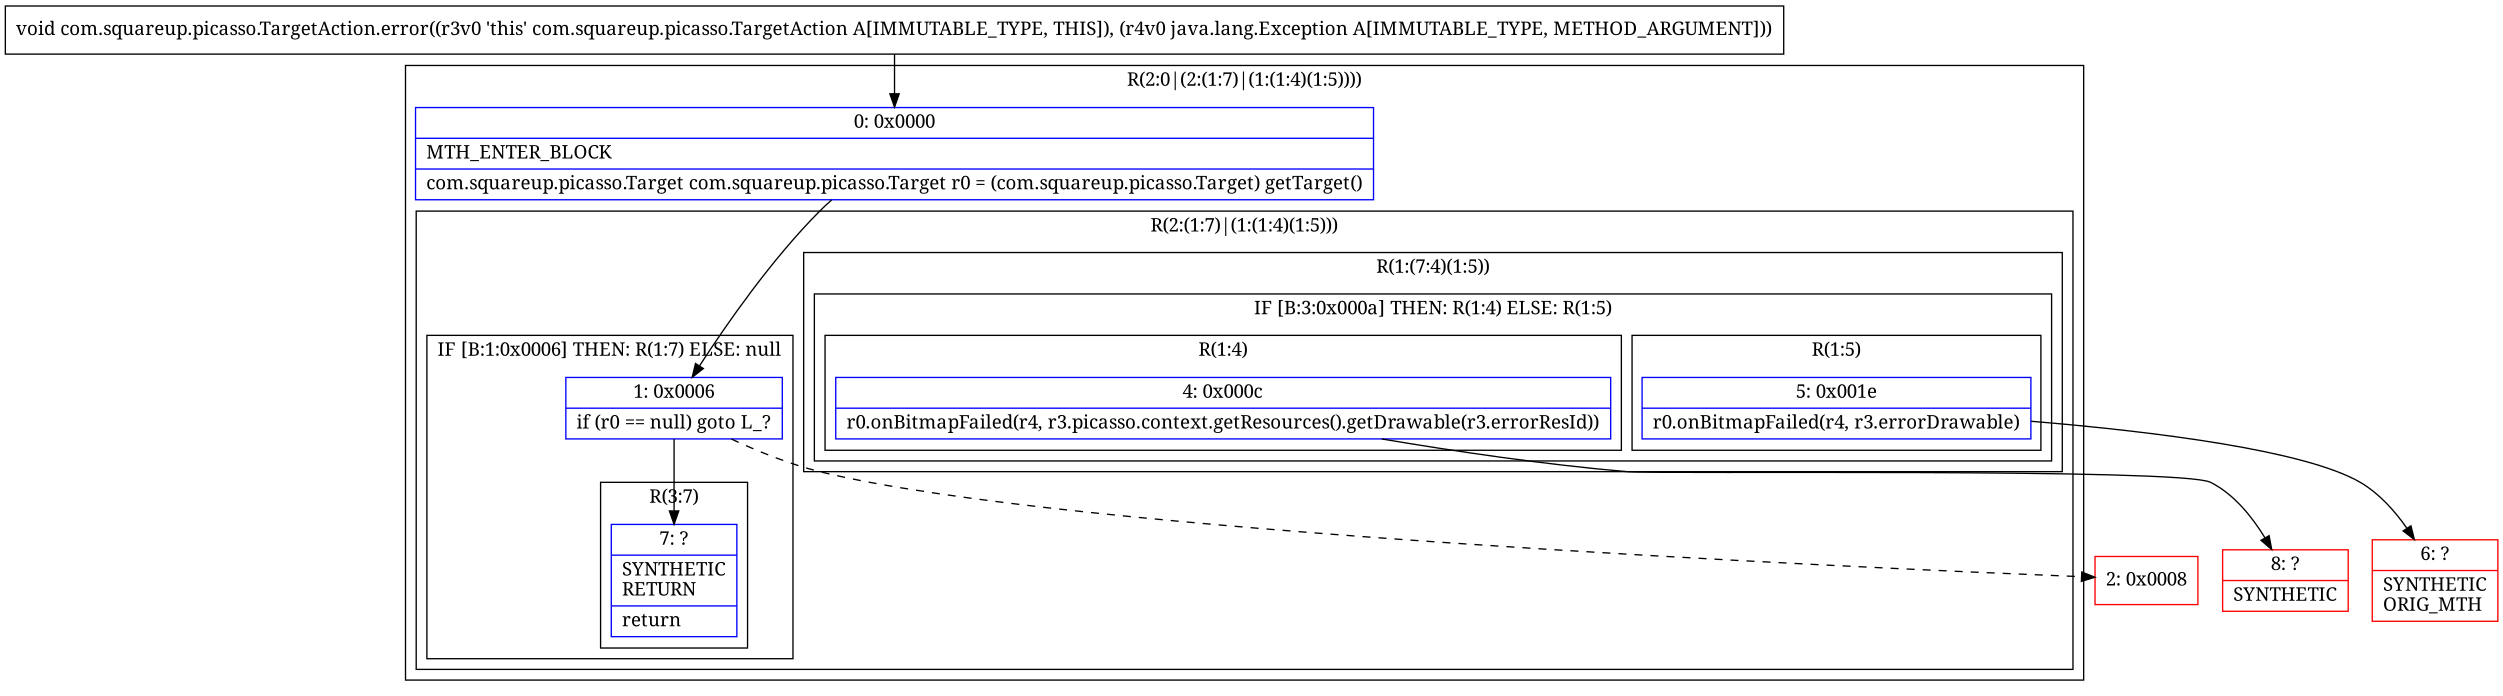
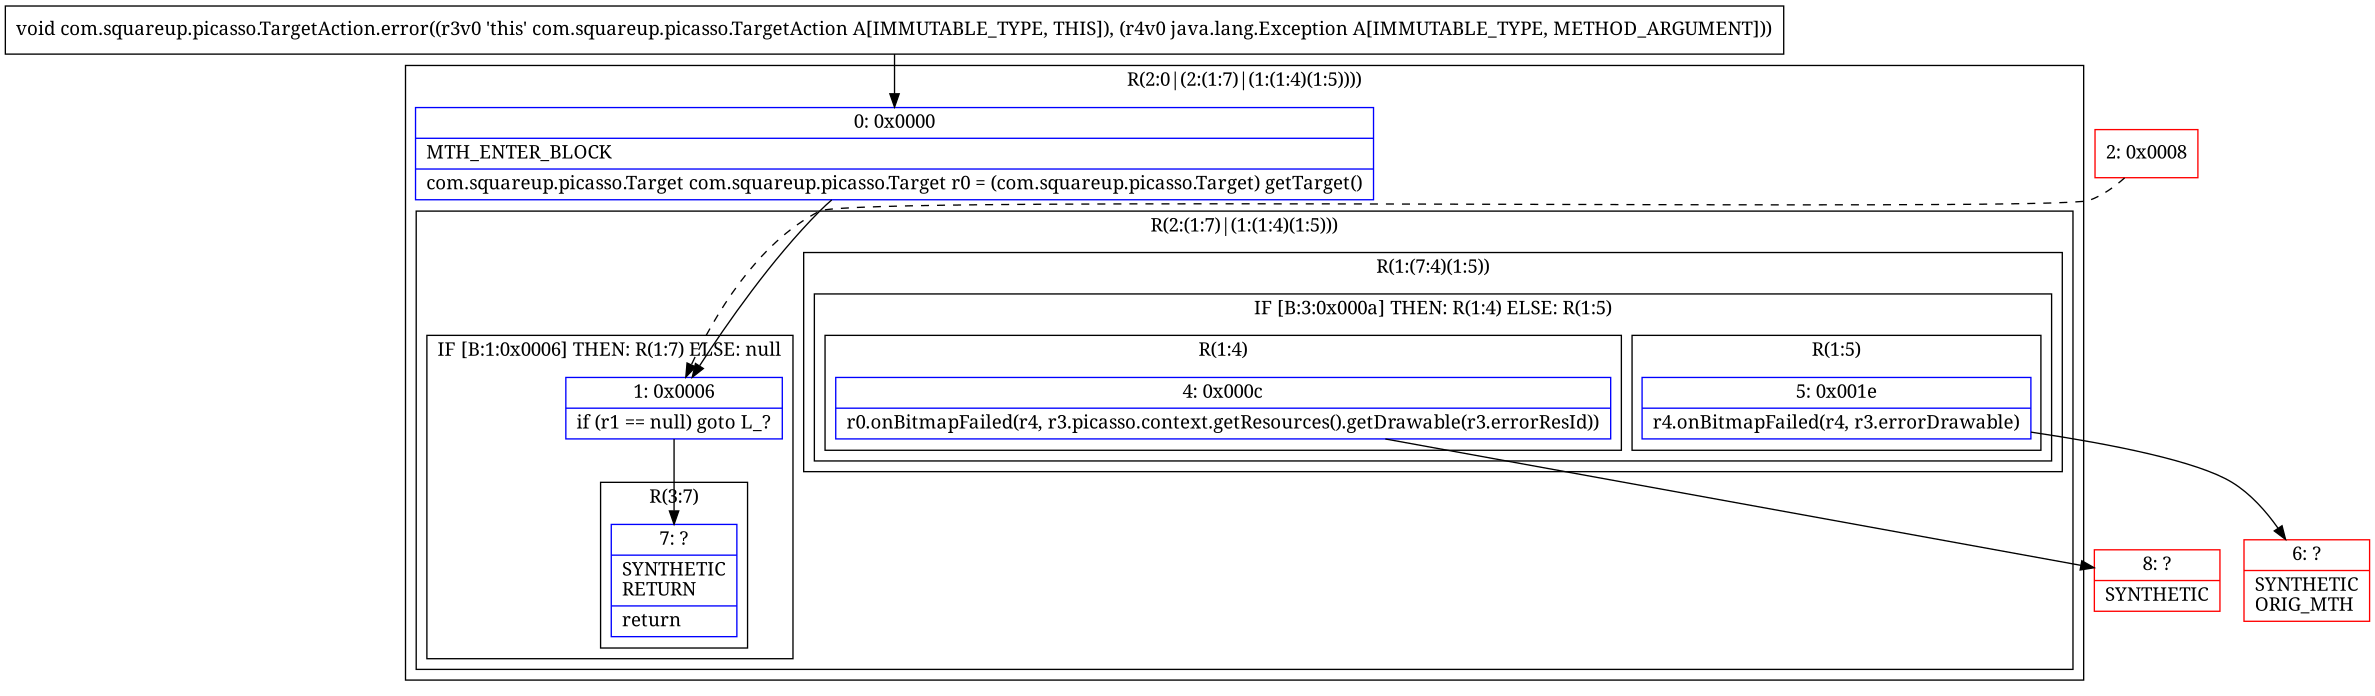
(674, 423) -> (674, 423)
(1836, 423) -> (1836, 423)
(1402, 539) -> (1374, 204)
